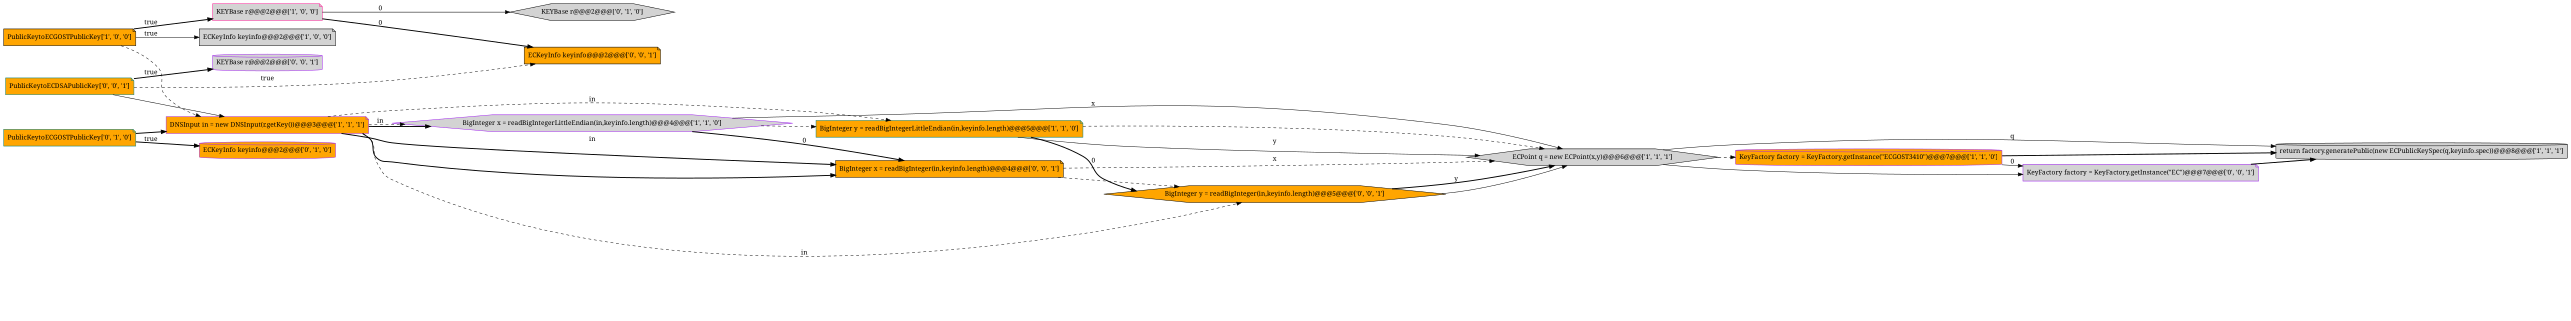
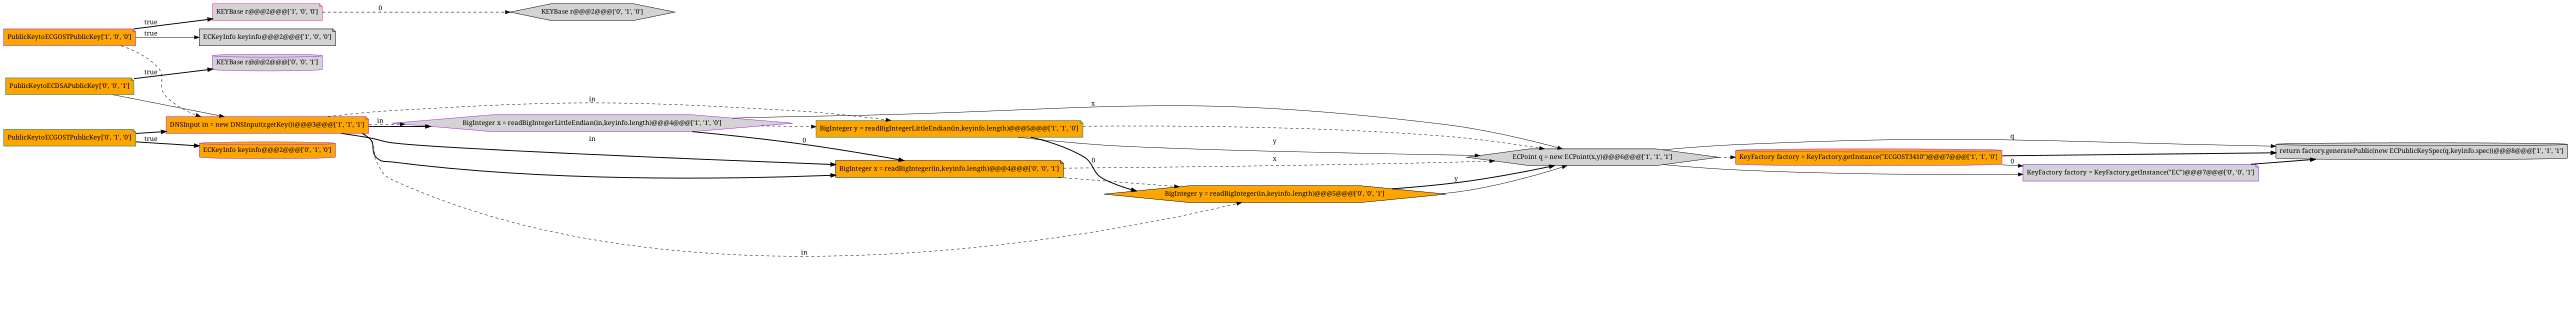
(414, 12) -> (414, 12)
(70, 37) -> (70, 37)
(592, 56) -> none
